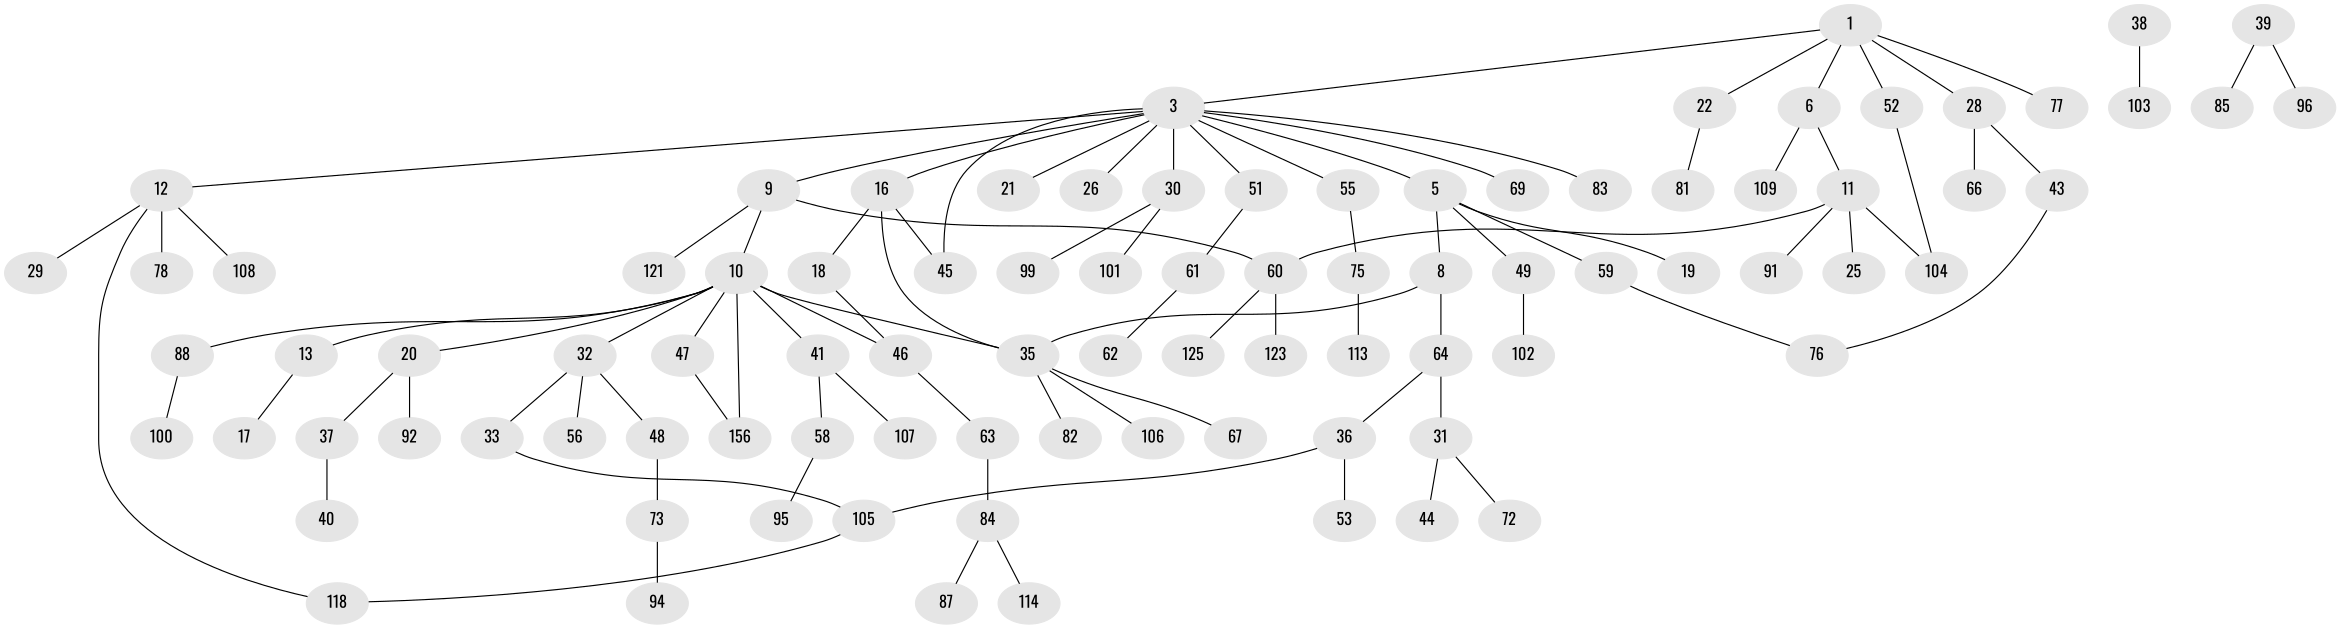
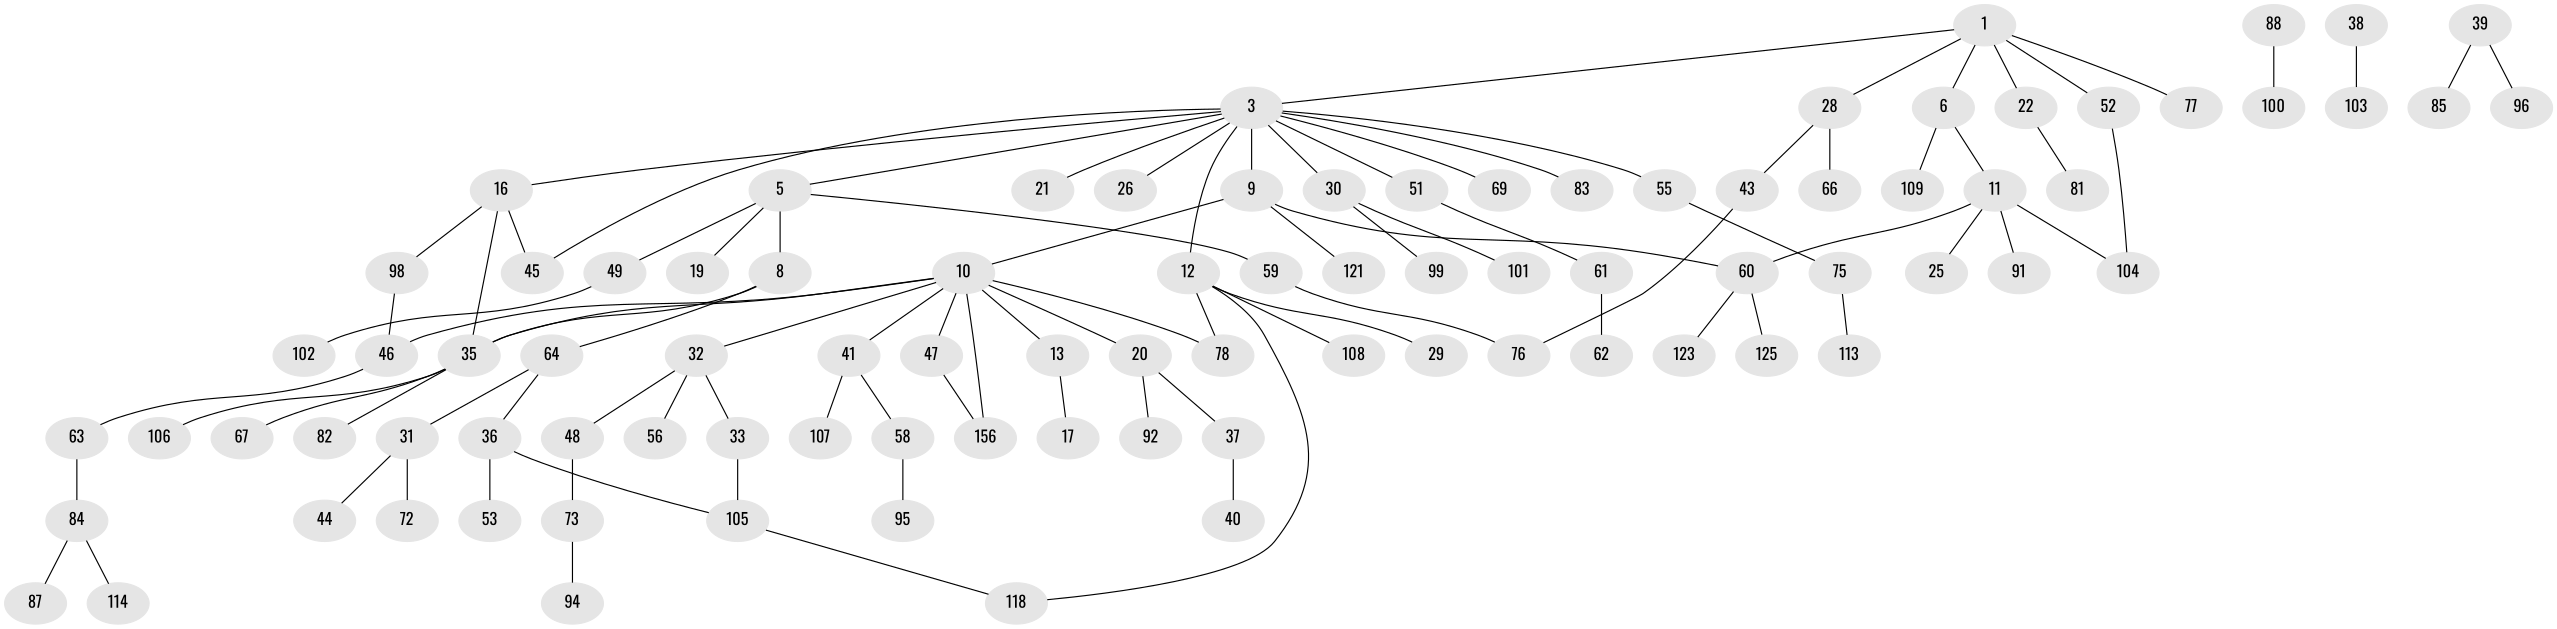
(819, 273) -> (397, 273)
(399, 322) -> (1097, 308)
